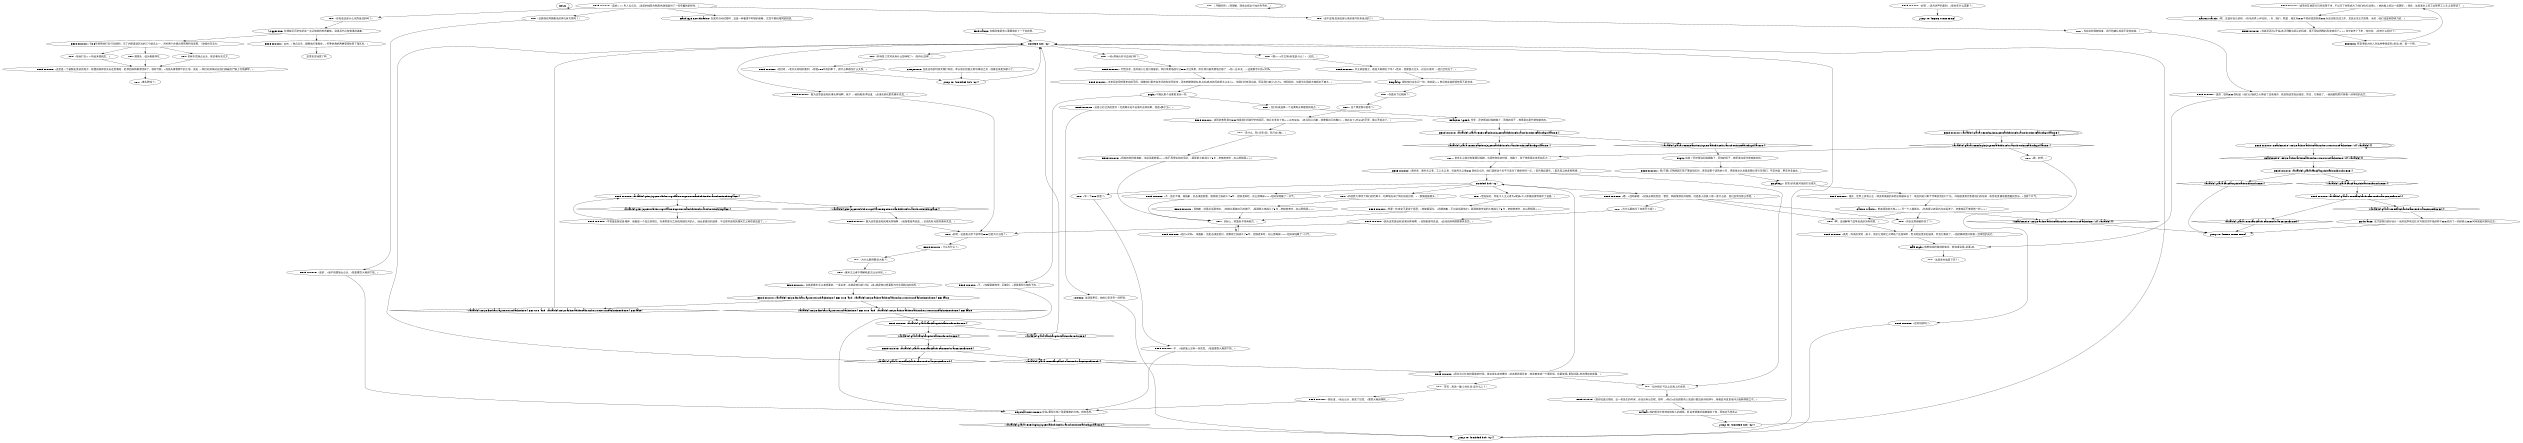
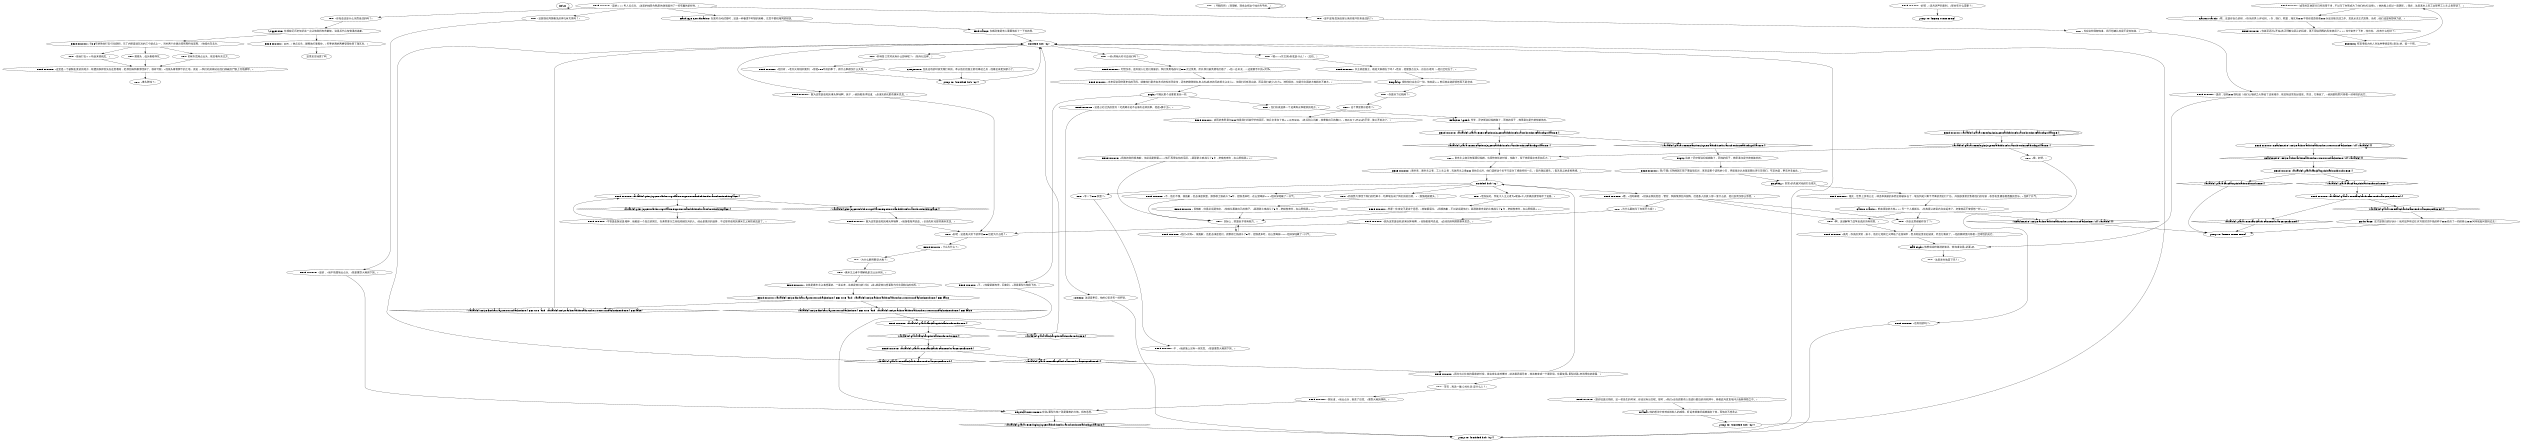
none -> (877, 25)
none -> (1148, 101)
(1262, 133) -> none
(1667, 387) -> none
(1144, 394) -> none
